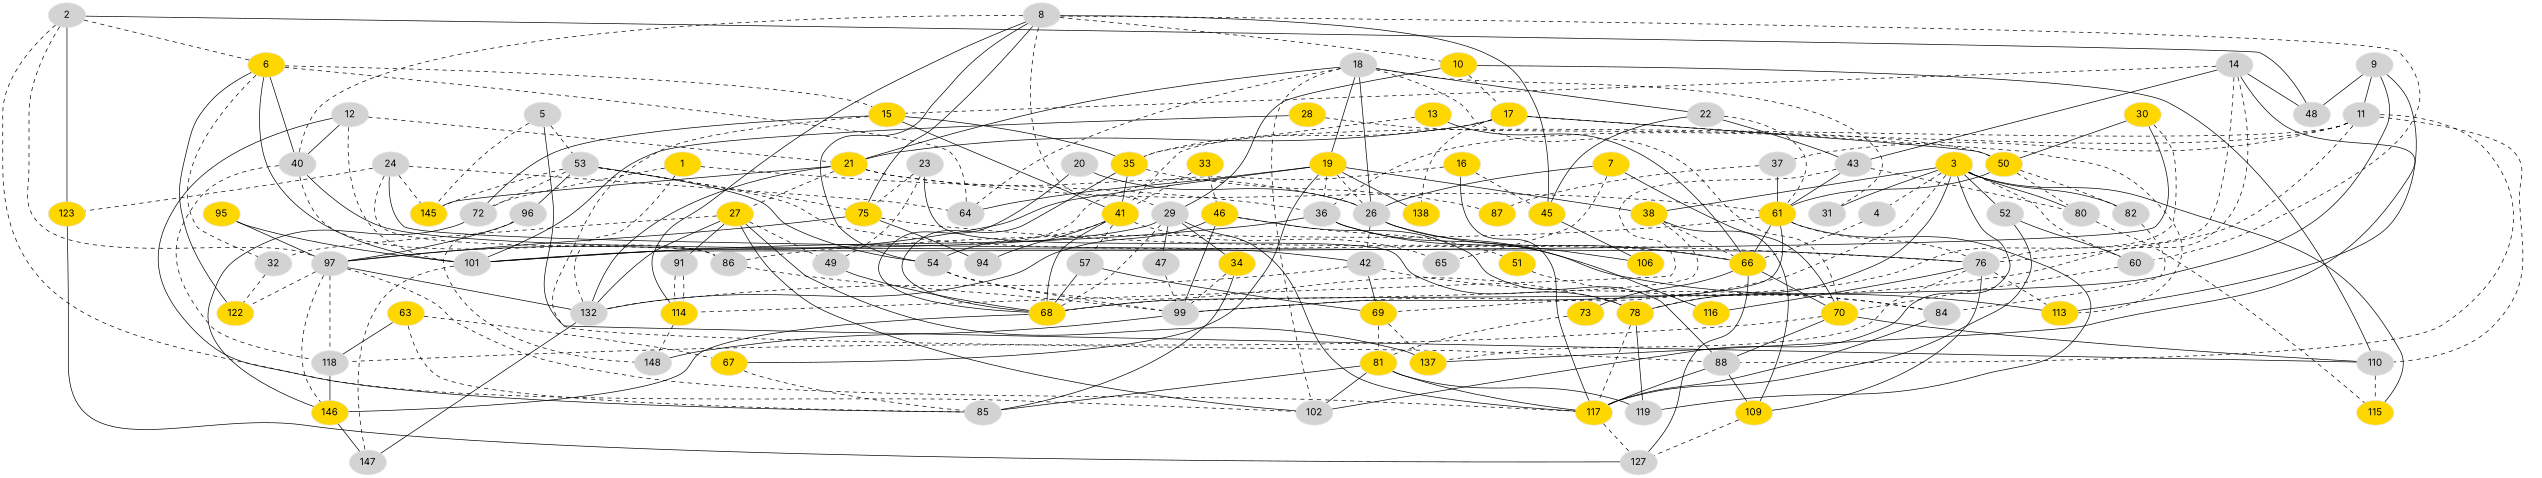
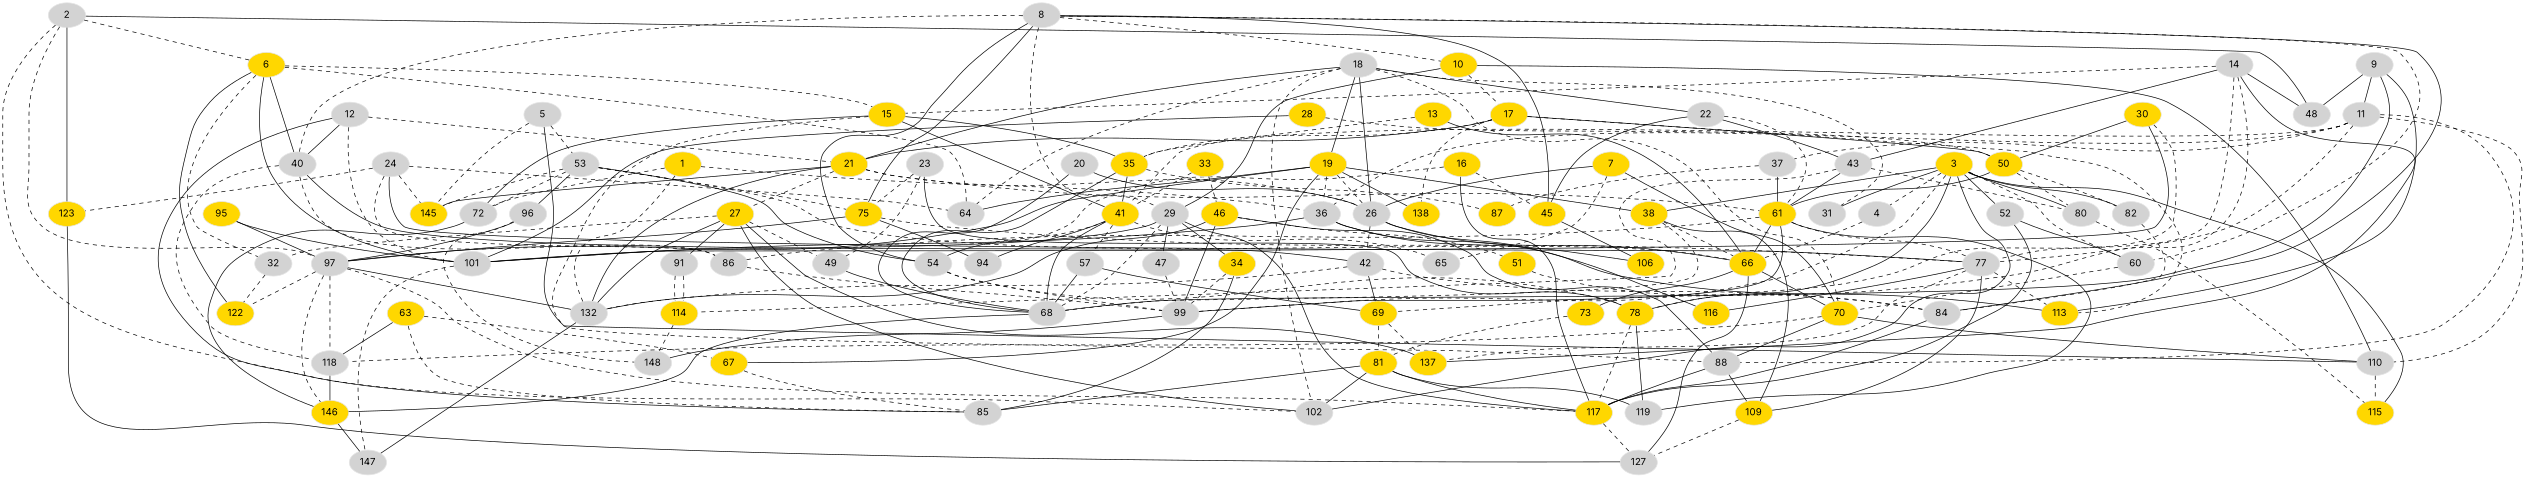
(794, 140) -> (2430, 68)
(1981, 264) -> (1981, 264)
(1047, 313) -> (1047, 313)
